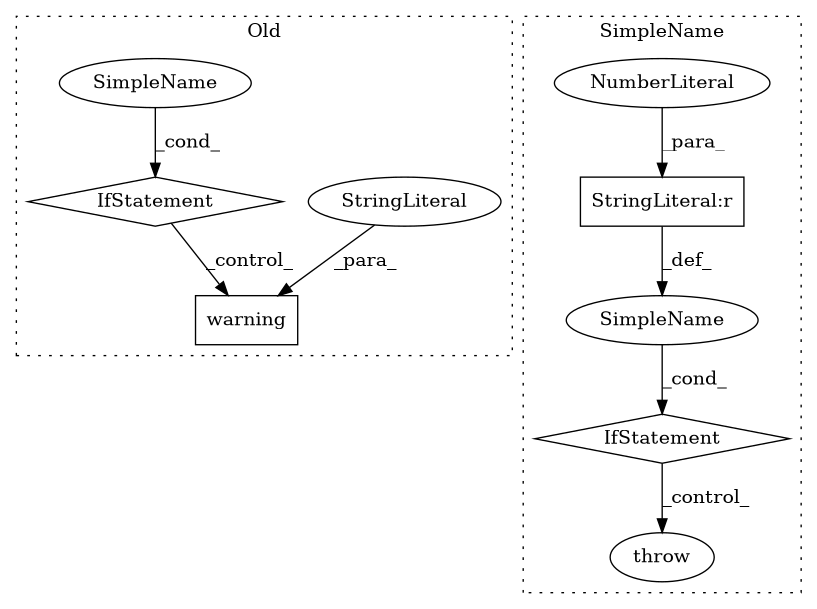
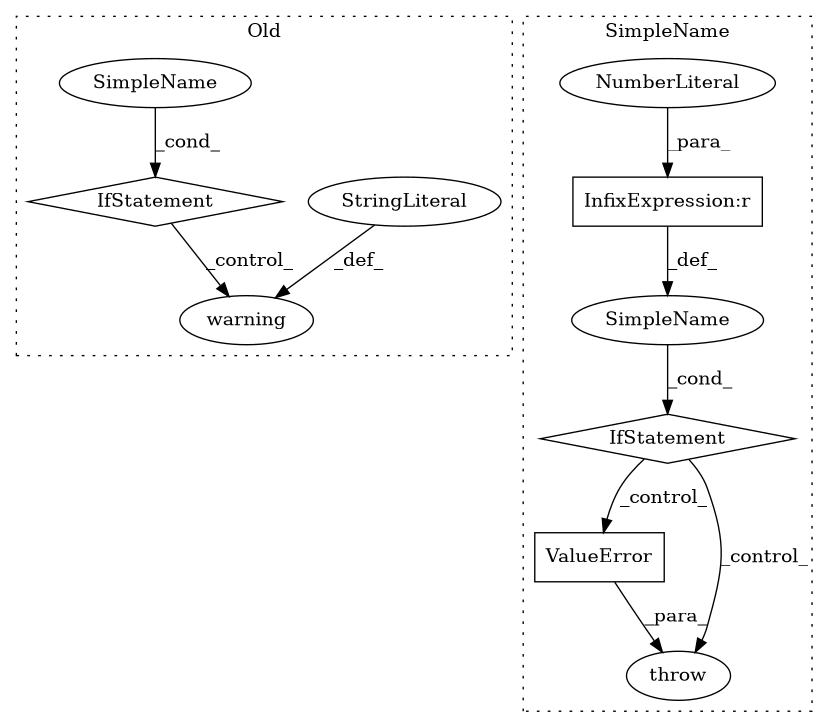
(662, 202) -> (668, 202)
(365, 261) -> (359, 261)
(247, 320) -> (247, 320)
none -> (599, 557)
